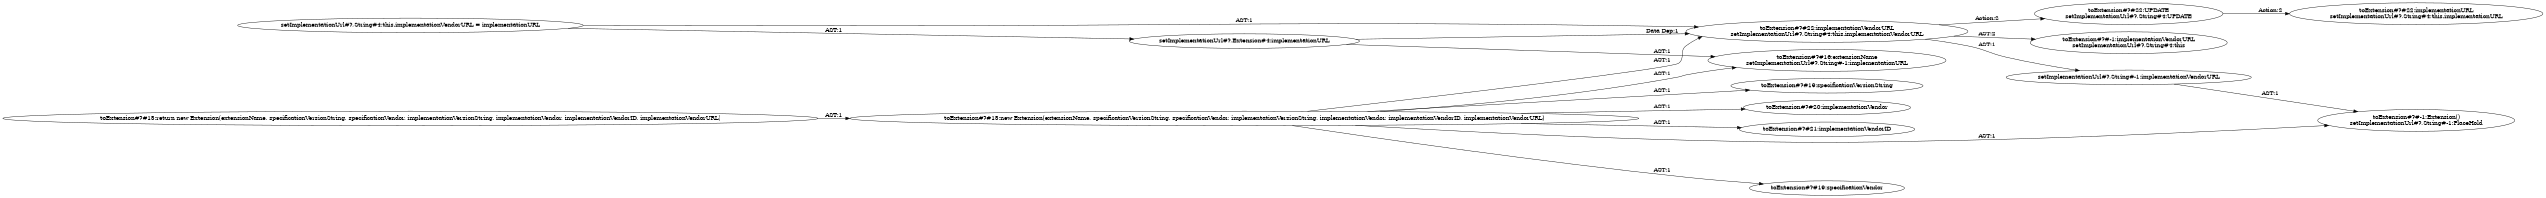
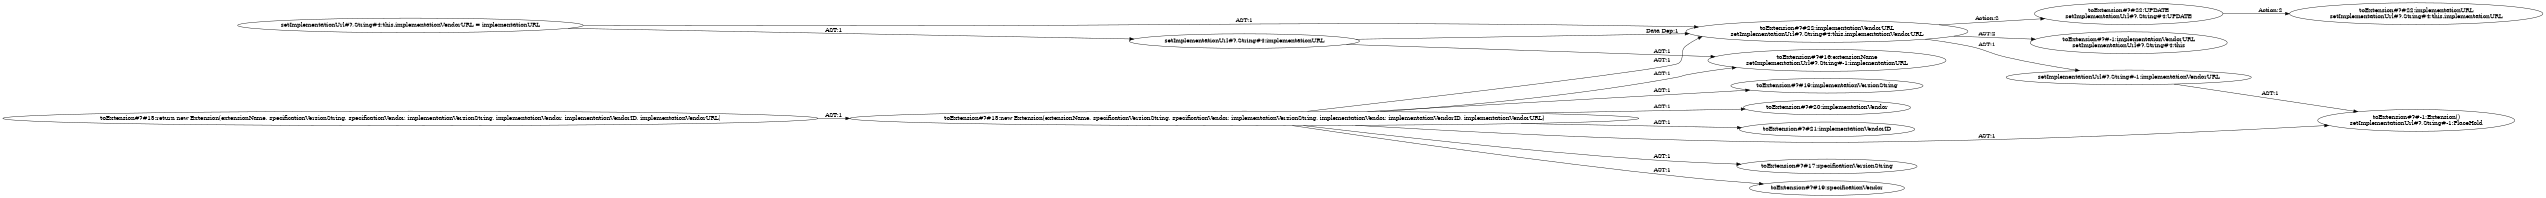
(1244, 41) -> (1244, 41)
(1827, 86) -> (1827, 86)
none -> (1827, 166)
